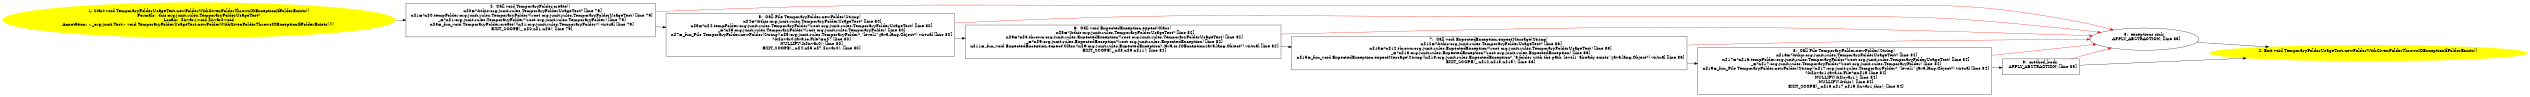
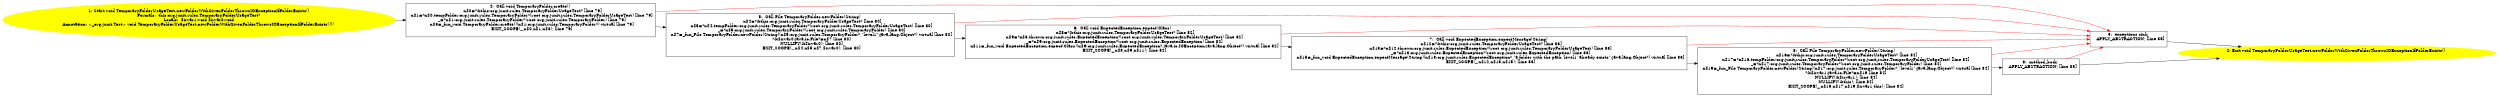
(2144, 39) -> (2129, 39)
